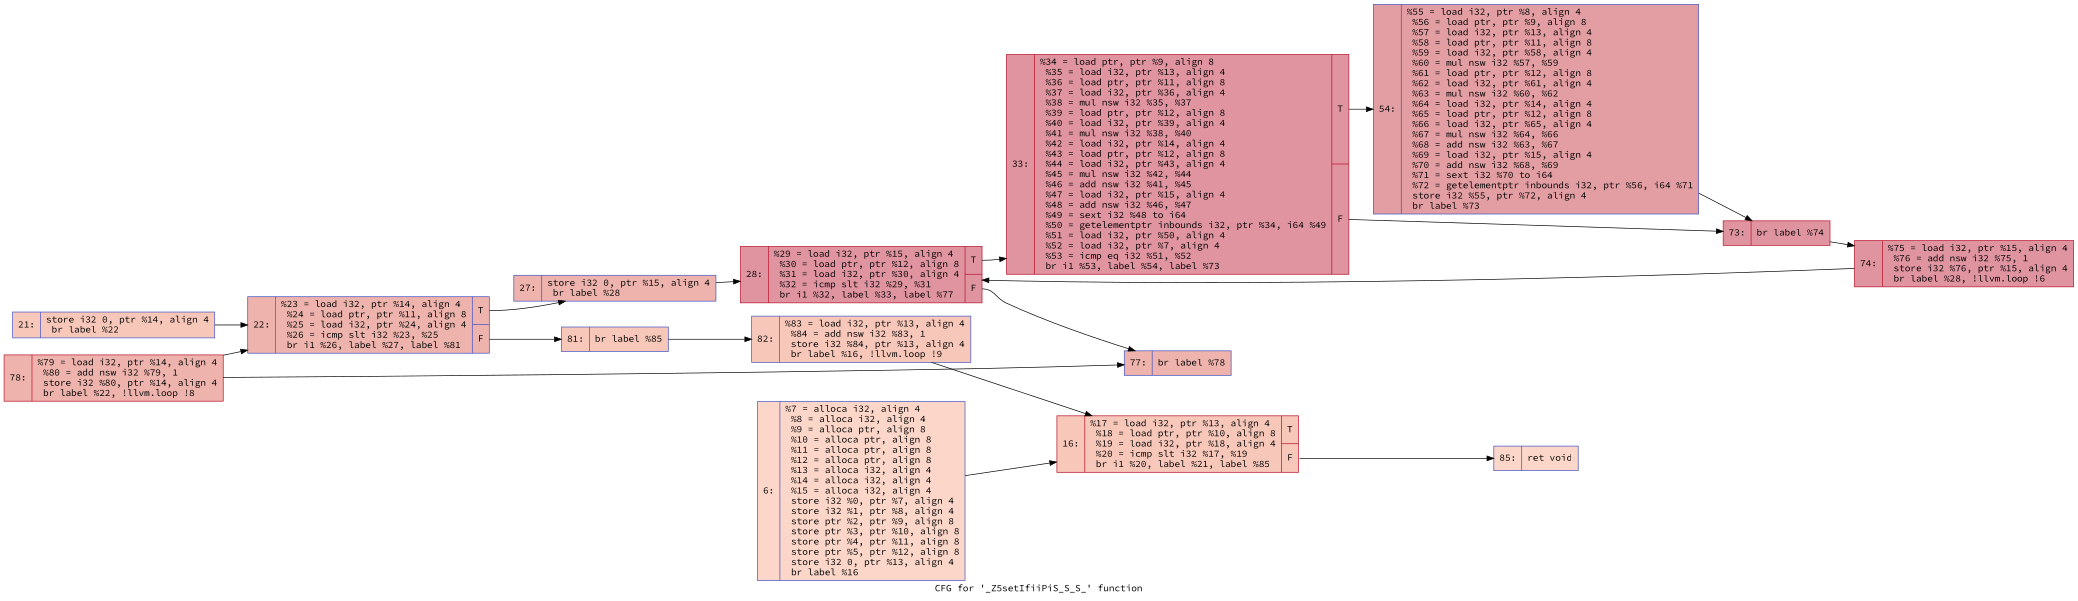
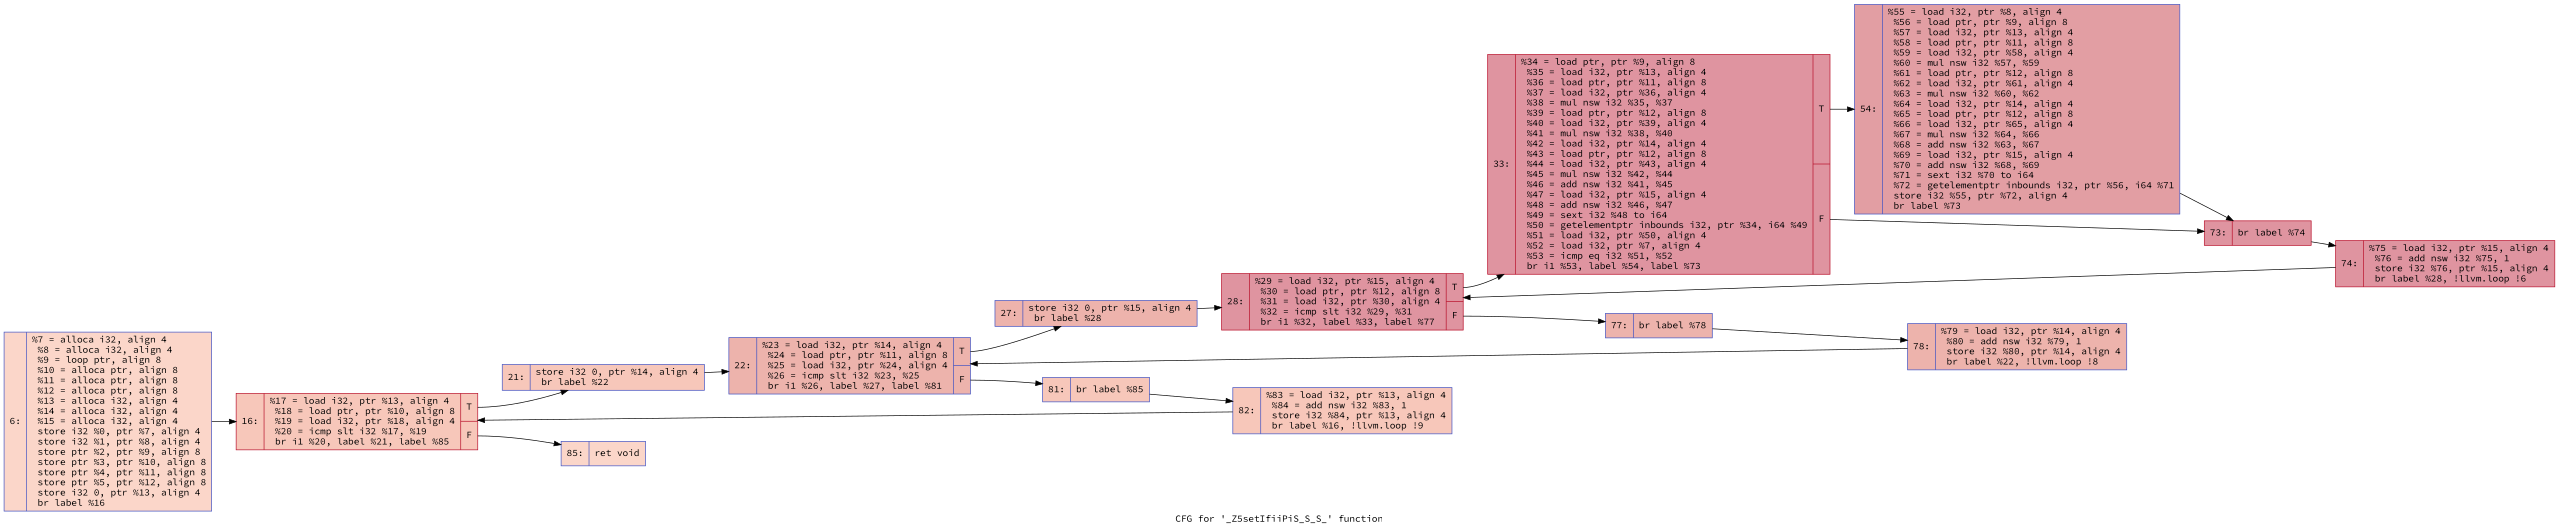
(670, 373) -> (1807, 334)
(114, 378) -> (2017, 347)
none -> (520, 403)
(856, 429) -> (97, 360)
